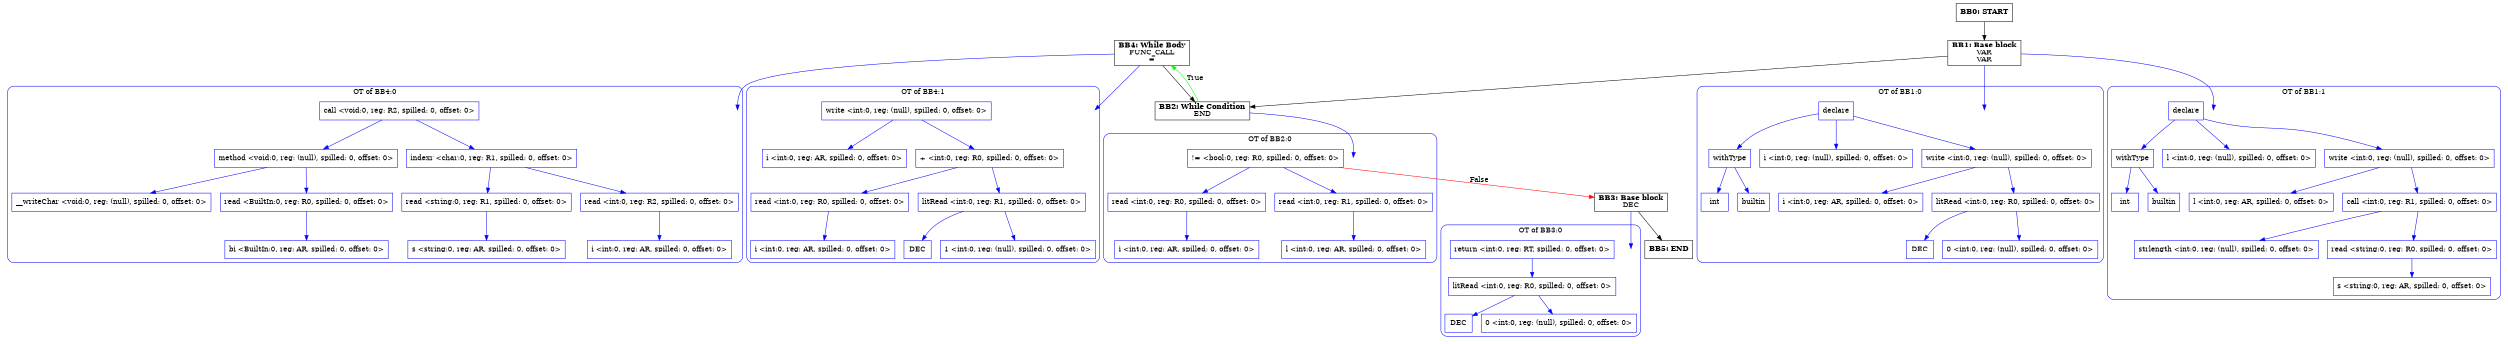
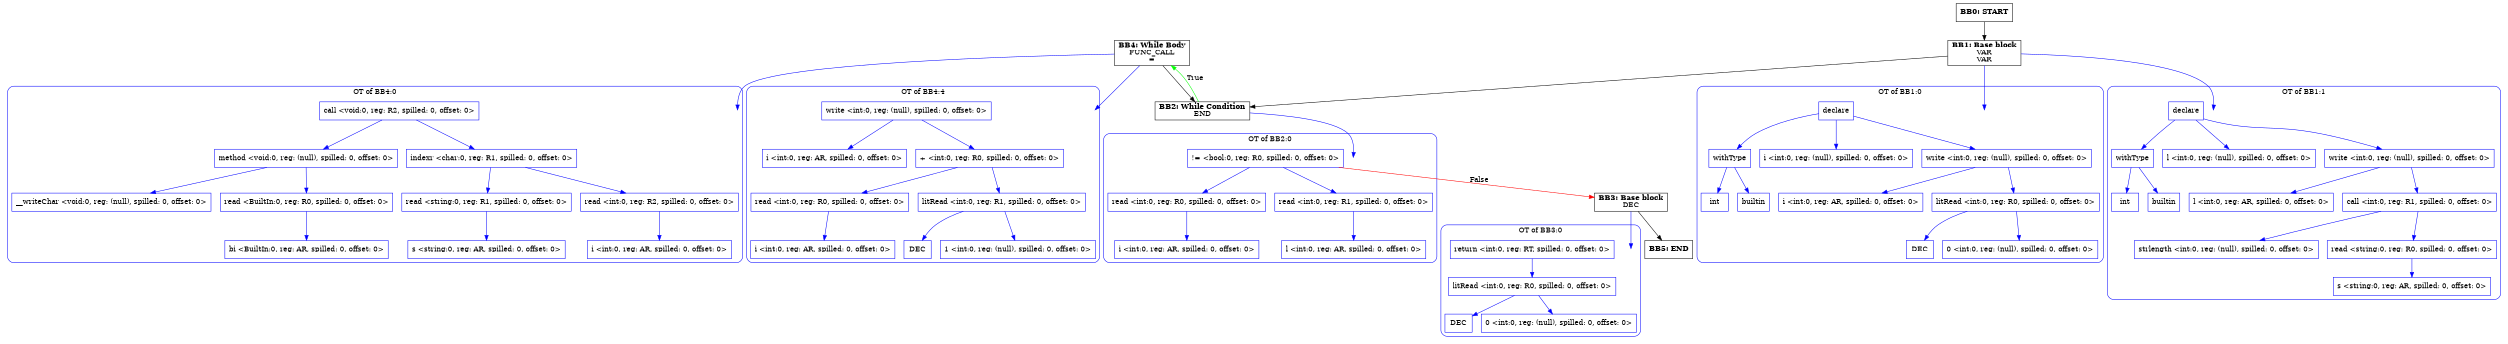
(923, 92) -> (923, 92)
